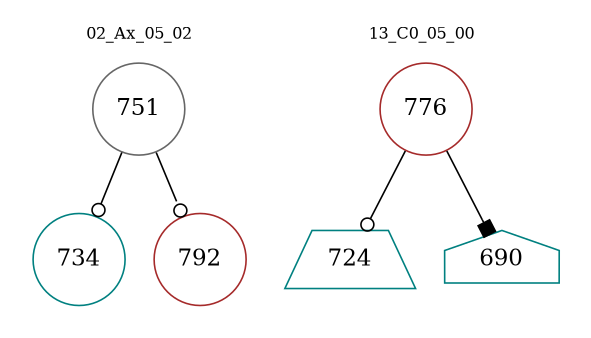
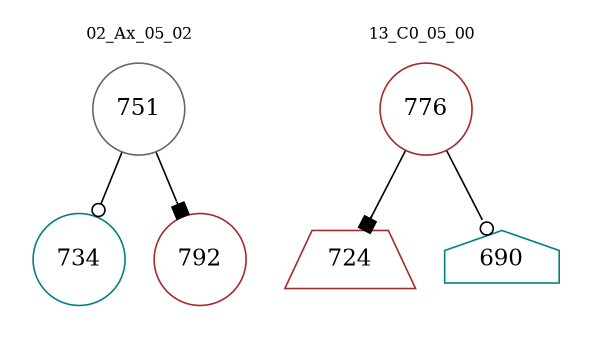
(166, 177) -> (166, 177)
(388, 185) -> (388, 185)
(465, 185) -> (465, 185)
(350, 259) -> (350, 259)
